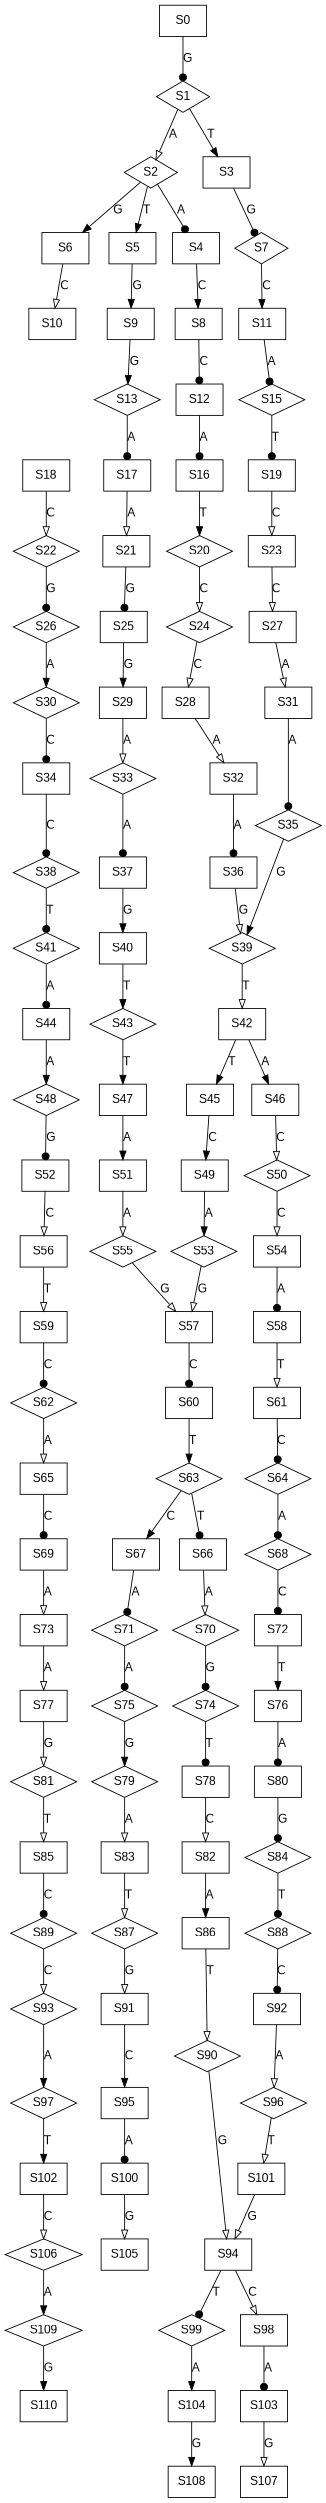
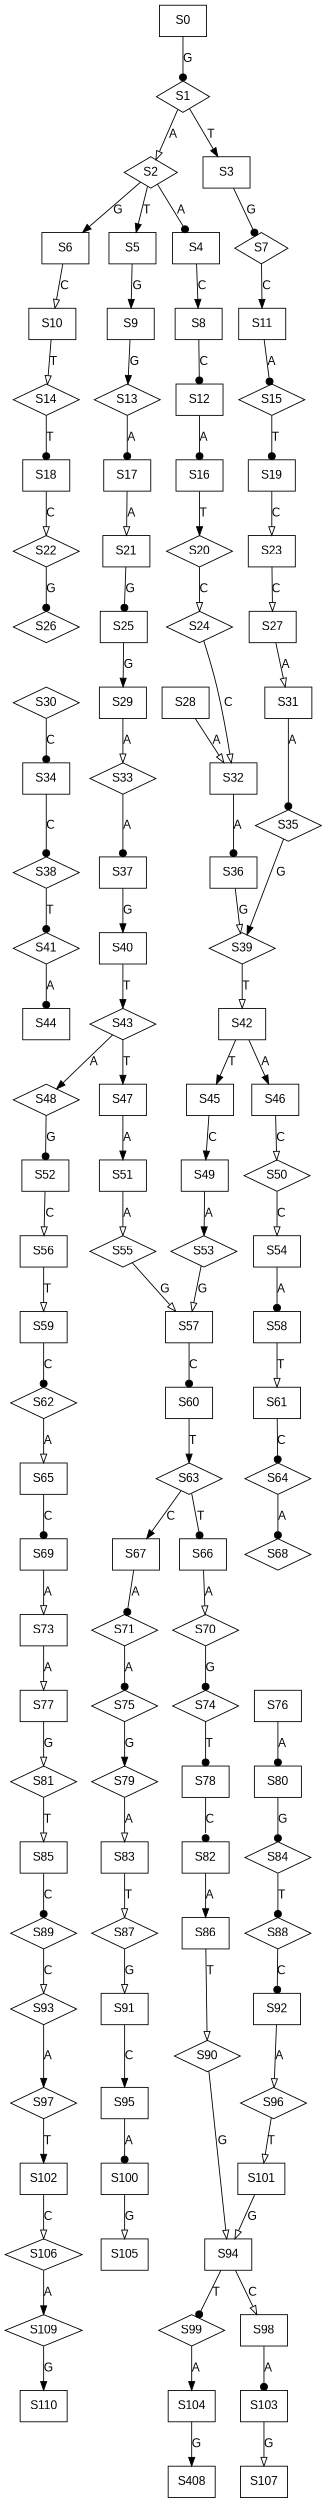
none -> (46, 400)
(193, 660) -> (219, 697)
(46, 661) -> none
(46, 1058) -> (88, 1059)
(278, 1630) -> none
(206, 1815) -> (206, 1815)
(192, 2482) -> (192, 2482)
